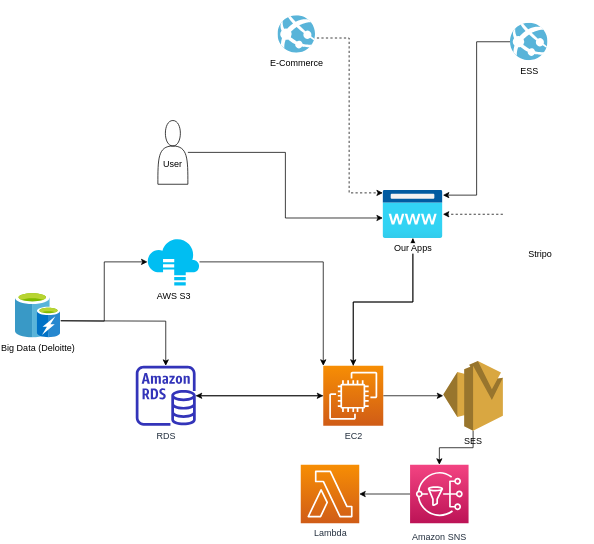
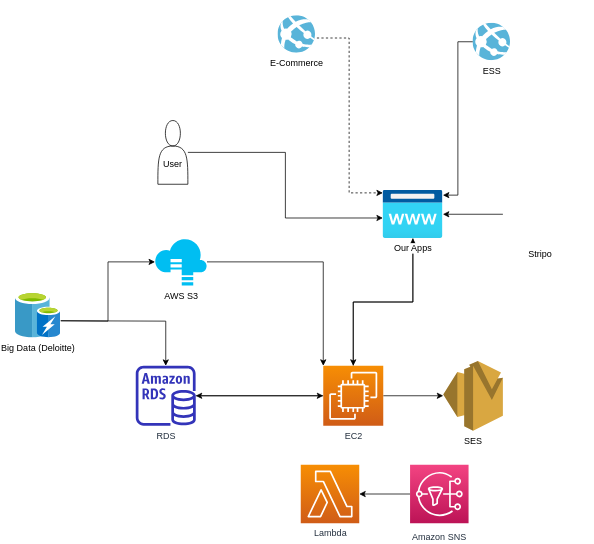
(529, 42) -> (492, 42)
(475, 214) -> (475, 214)
(173, 262) -> (181, 262)
(452, 448) -> none
